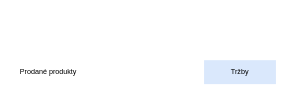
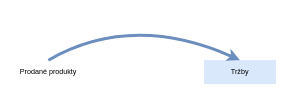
none -> (140, 36)
